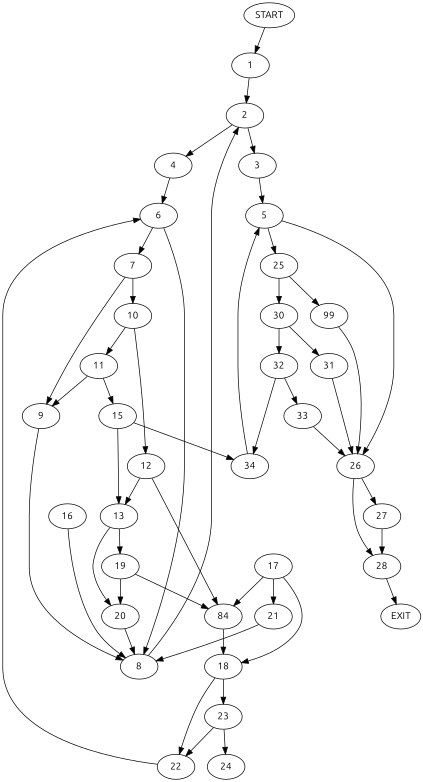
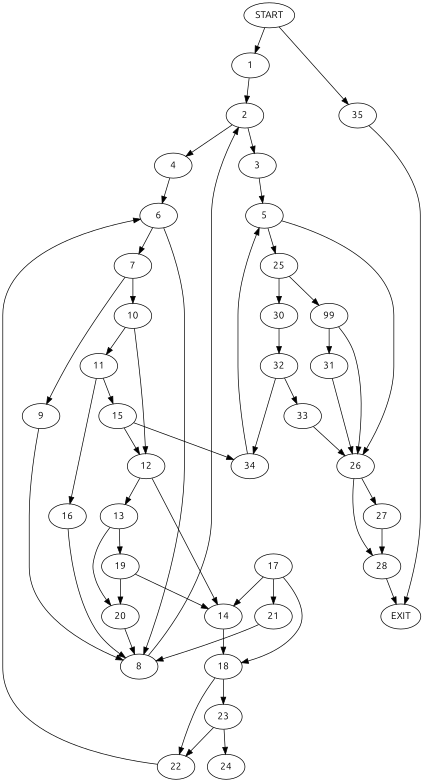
none -> (358, 116)
(302, 338) -> (329, 338)
(72, 389) -> (84, 438)
(118, 463) -> (130, 438)
(223, 617) -> (223, 617)
